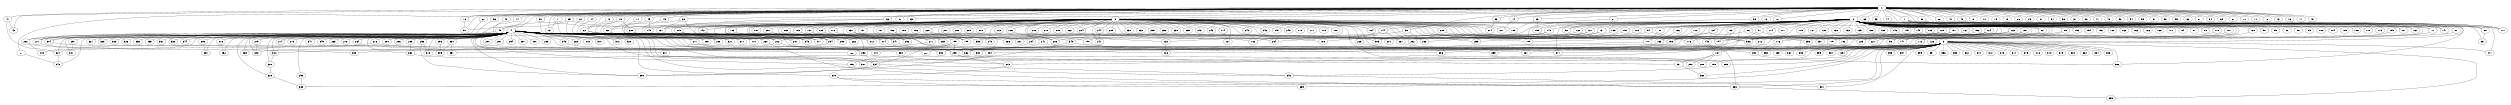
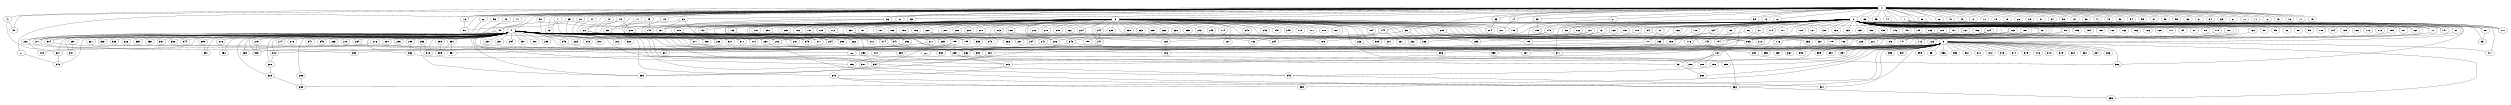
(1701, 23) -> (1647, 26)
none -> (787, 51)
